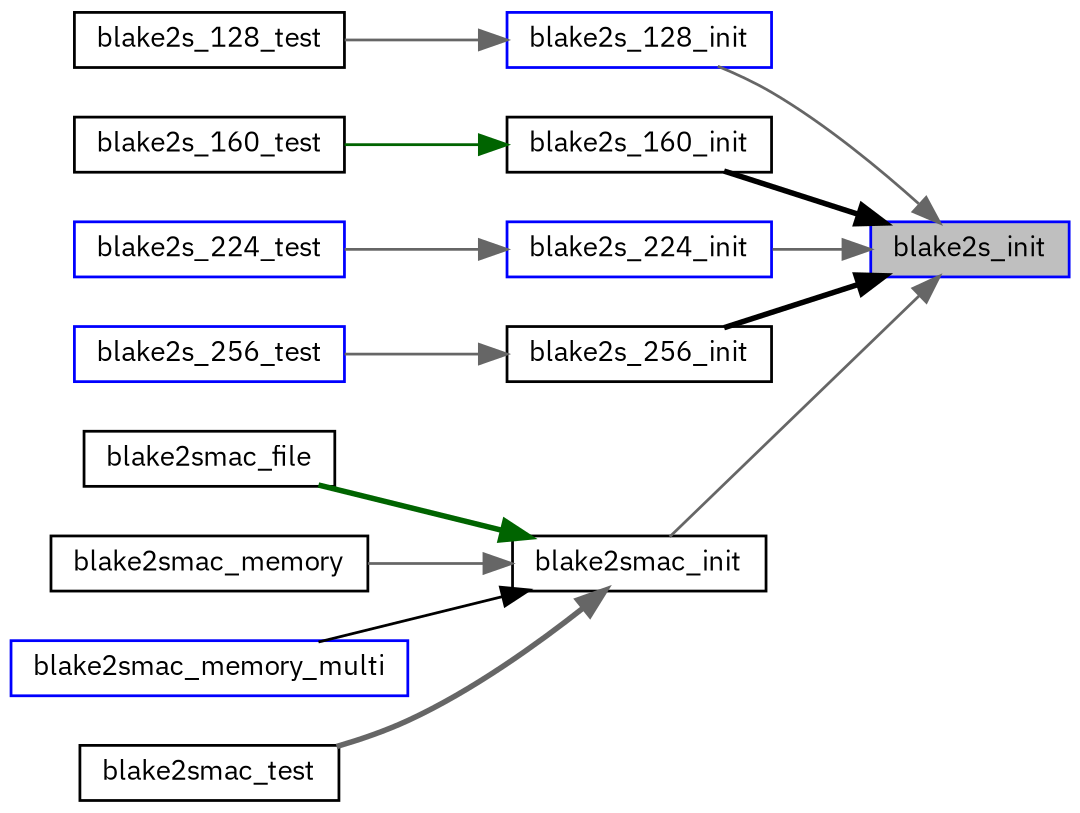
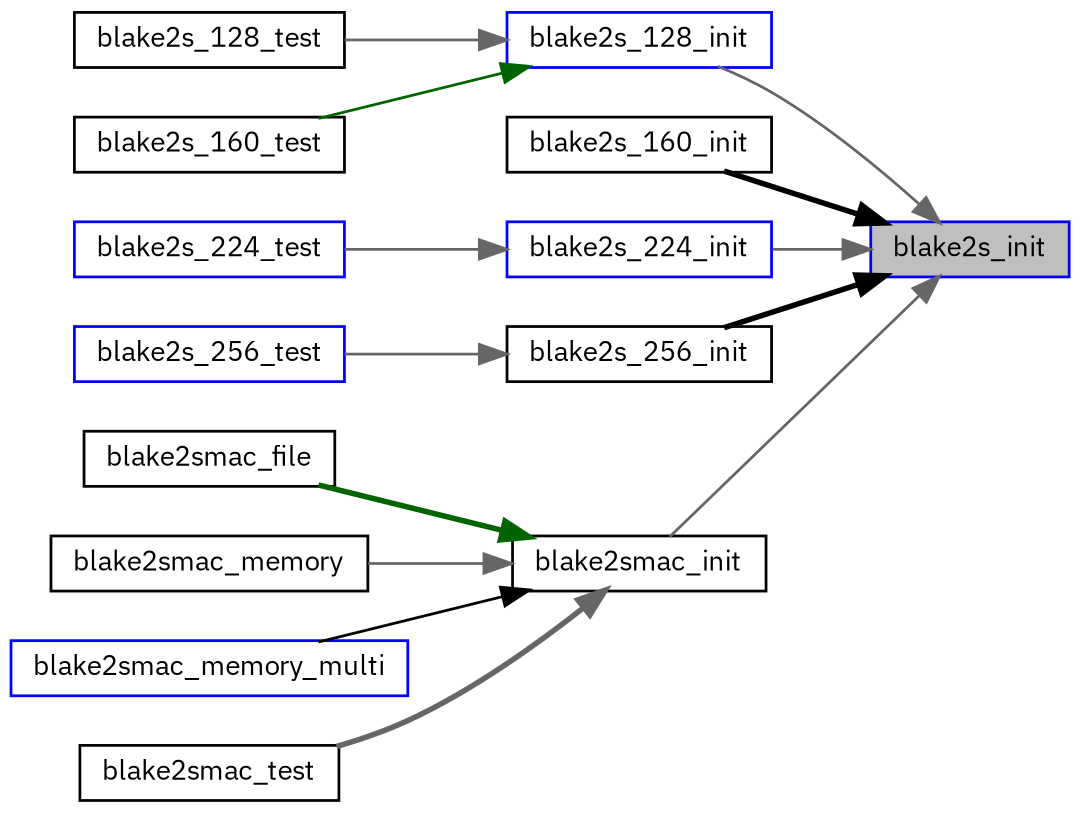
(412, 145) -> (410, 96)
